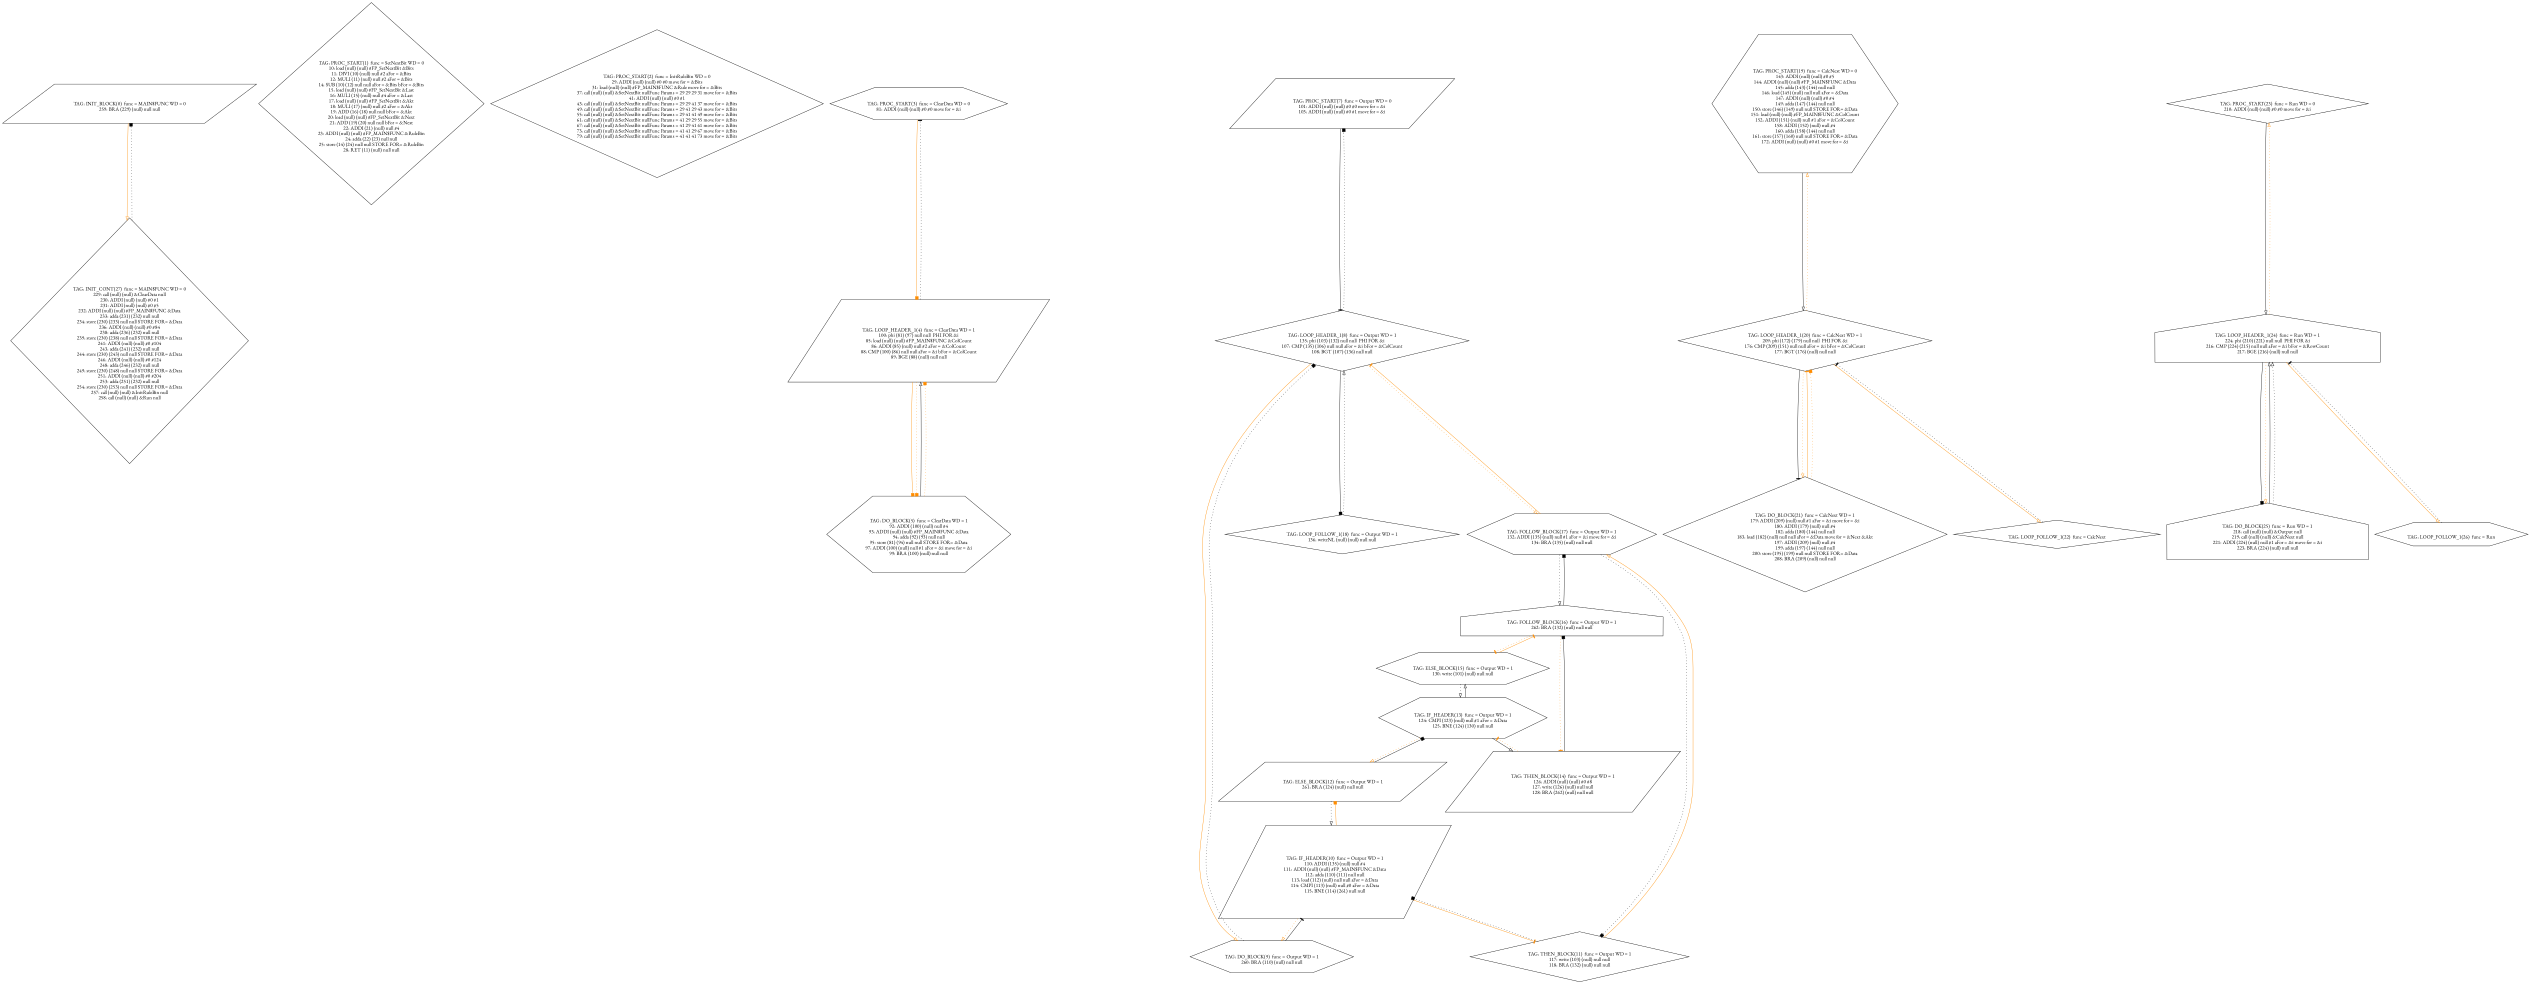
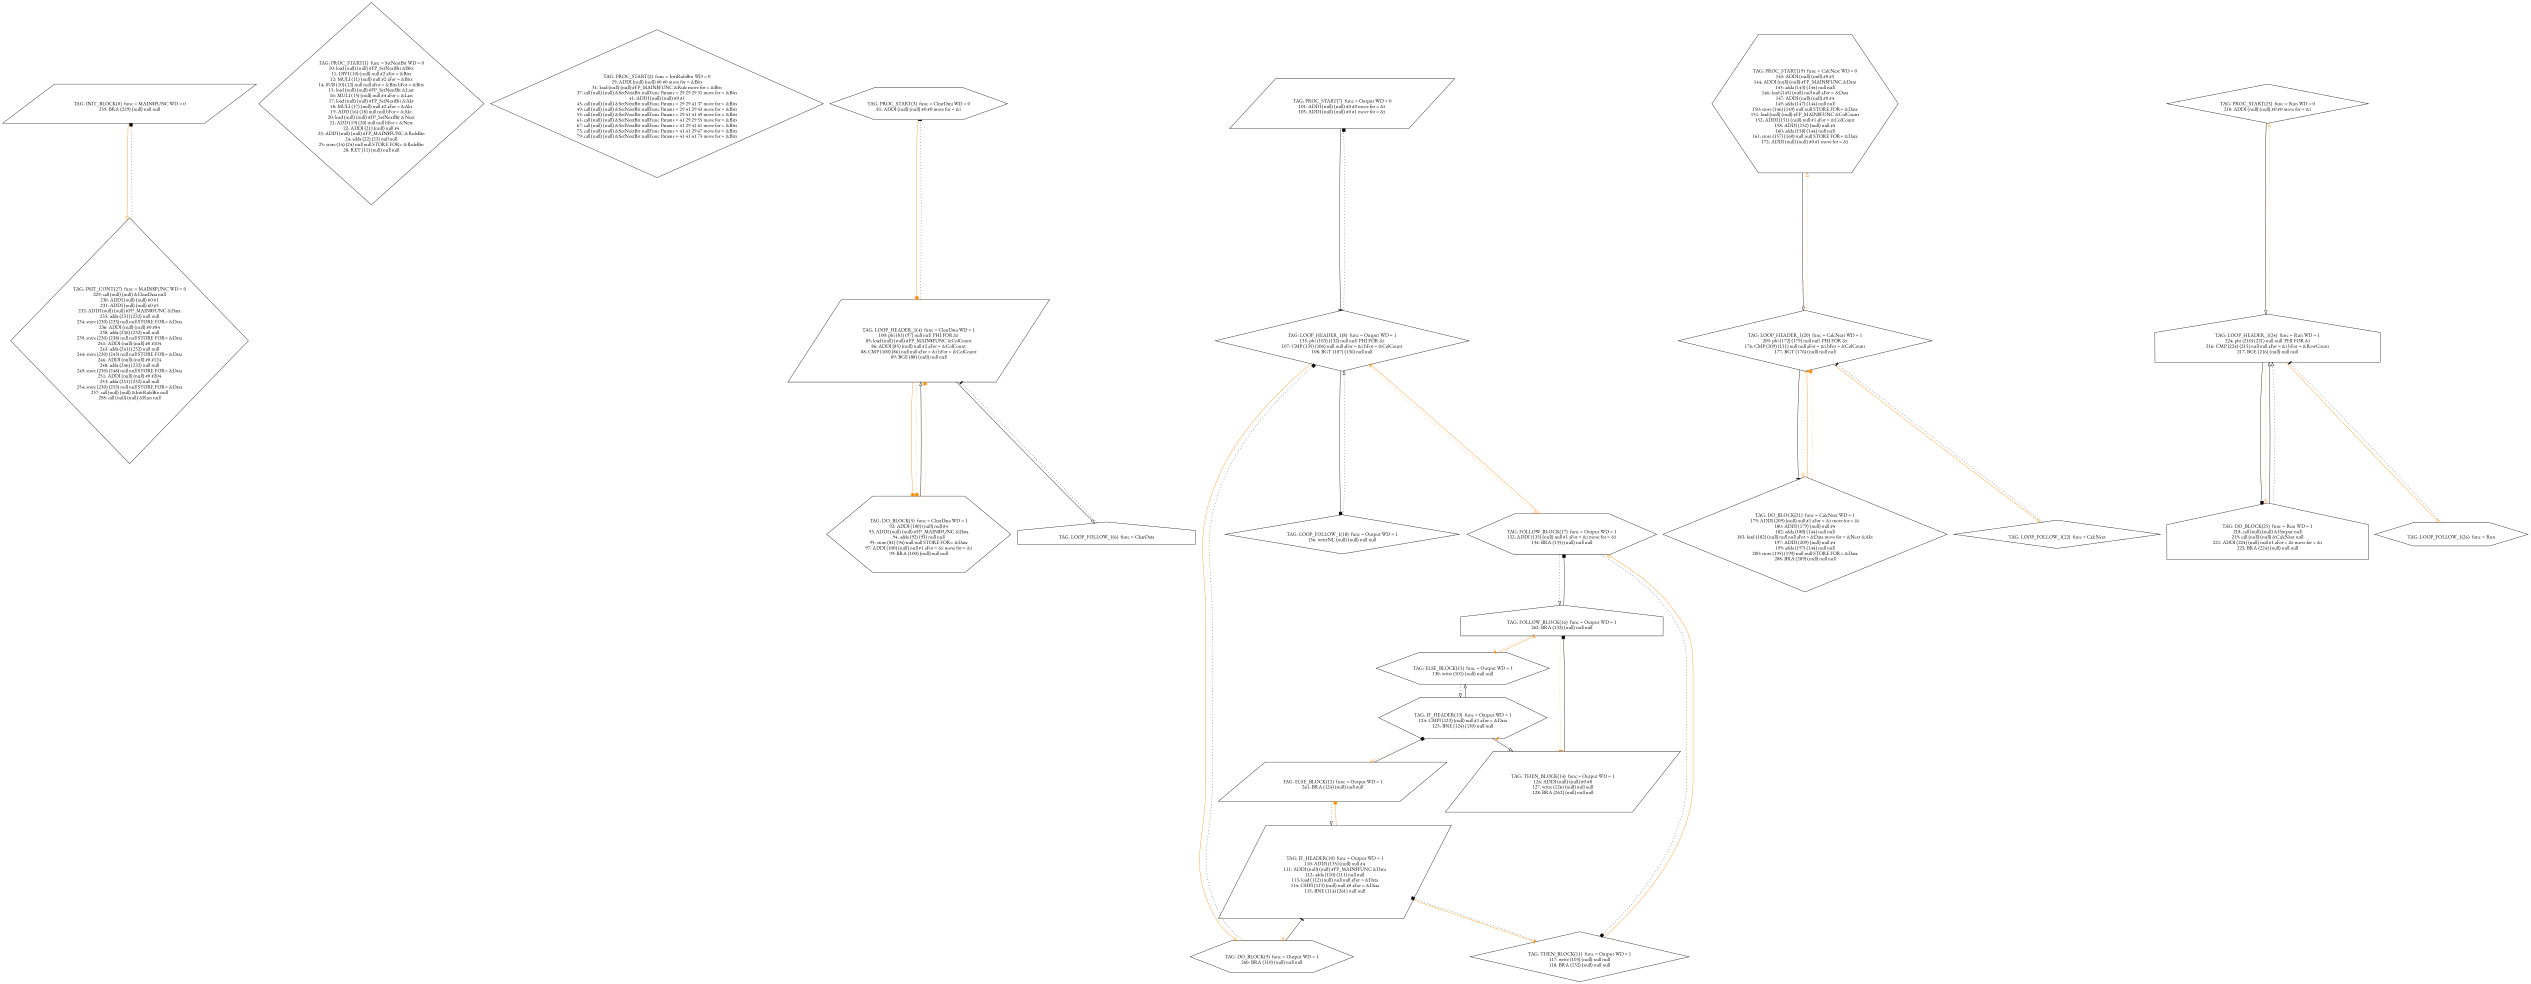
none -> (1106, 534)
